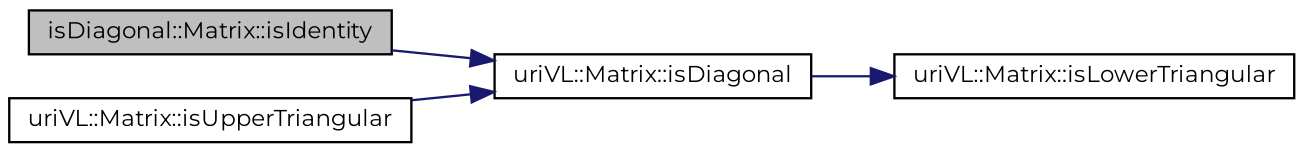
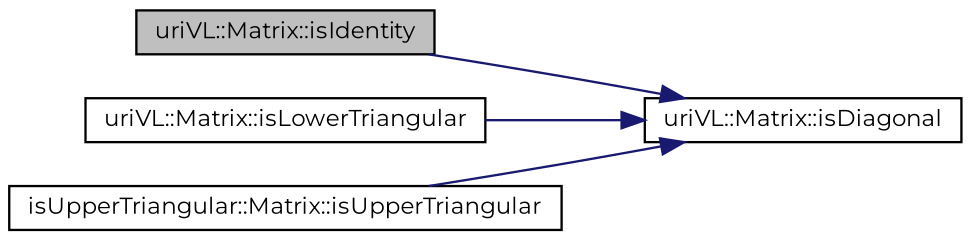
(210, 32) -> (285, 32)
(841, 76) -> (553, 120)
(210, 120) -> (285, 208)
